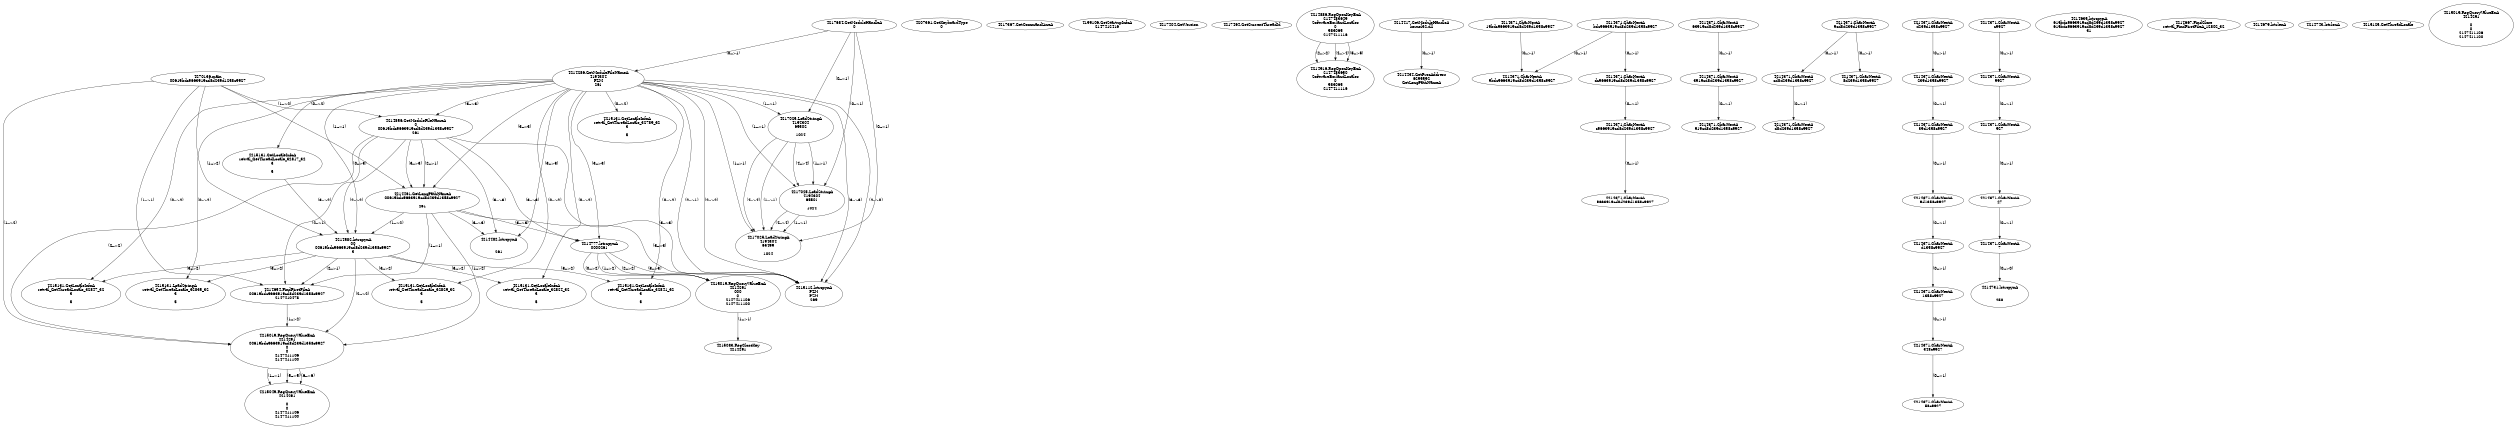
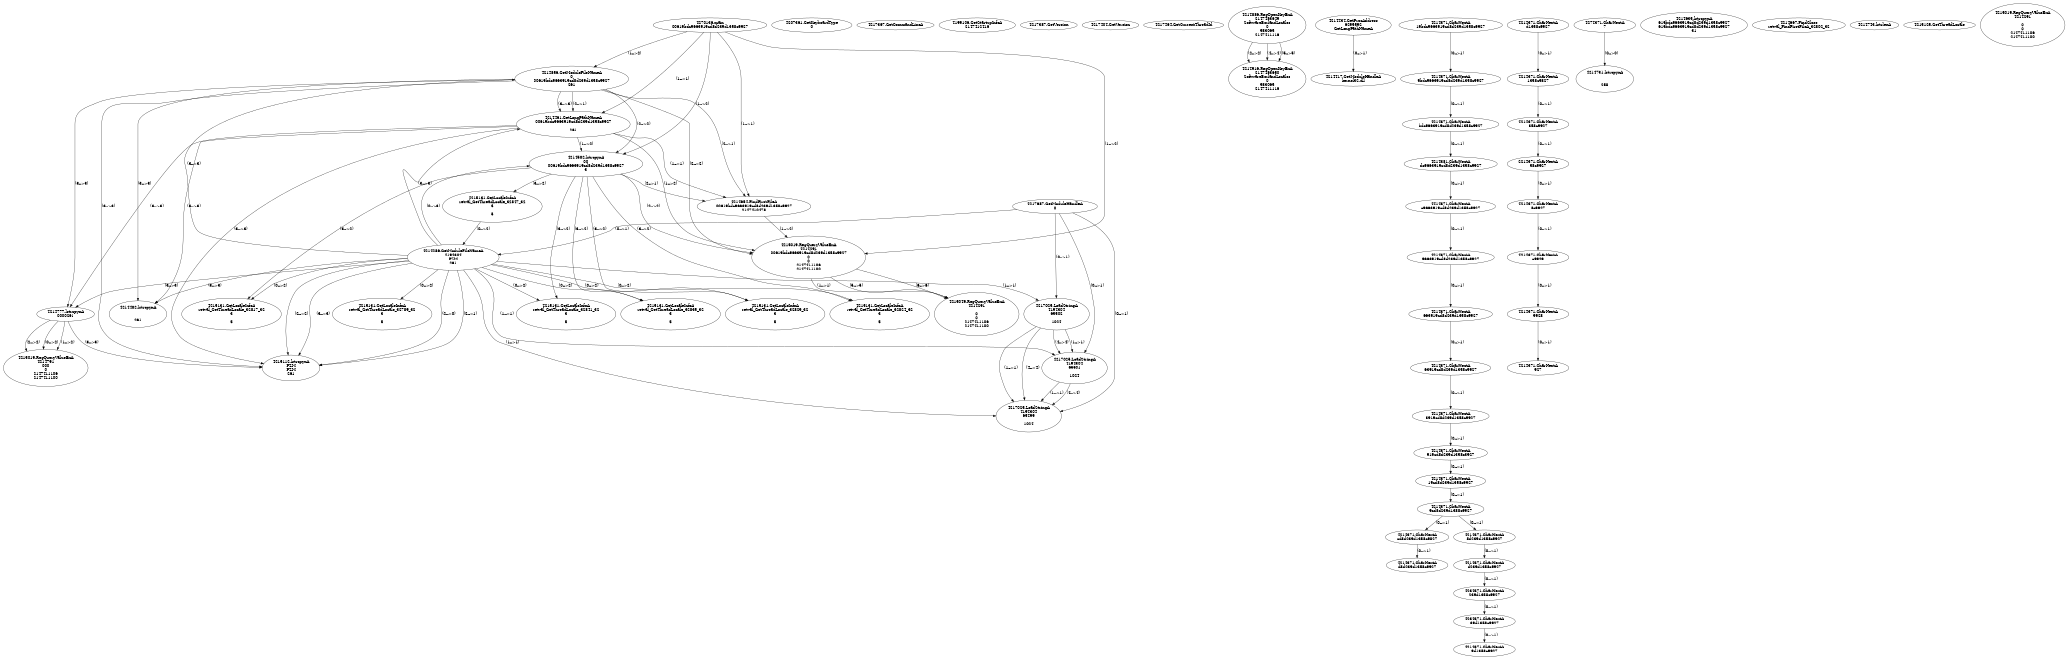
(854, 25) -> (1055, 206)
none -> (1049, 25)
(1855, 25) -> (1451, 509)
(2000, 25) -> (1538, 257)
(2194, 25) -> (1799, 25)
(2269, 25) -> none
(1421, 49) -> (1353, 52)
(1575, 51) -> (1451, 100)
(208, 79) -> (710, 25)
(1625, 79) -> (1451, 164)
(1794, 79) -> (1417, 537)
(1933, 79) -> (1484, 593)
(2000, 79) -> (1538, 314)
(275, 100) -> (473, 232)
(1625, 127) -> (1451, 206)
(1719, 127) -> (1451, 453)
(1933, 127) -> (1484, 621)
(2000, 200) -> none
none -> (1538, 206)
(309, 207) -> (379, 205)
(1933, 222) -> none
(2000, 246) -> (1605, 25)
(176, 294) -> (671, 314)
(738, 294) -> (46, 368)
(814, 294) -> (291, 368)
(1933, 294) -> (1538, 79)
none -> (1451, 314)
(738, 348) -> none
(1933, 348) -> (1538, 124)
(1933, 404) -> (1538, 164)
none -> (1451, 481)
none -> (1484, 550)
